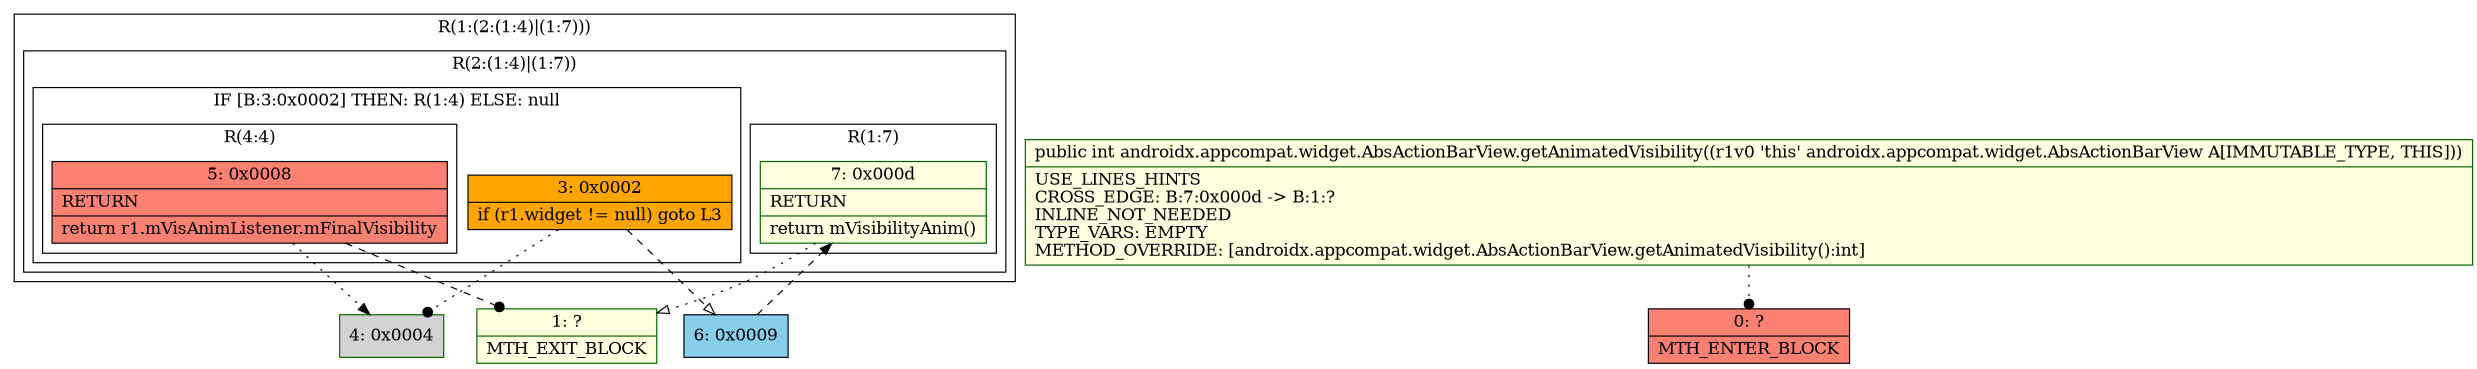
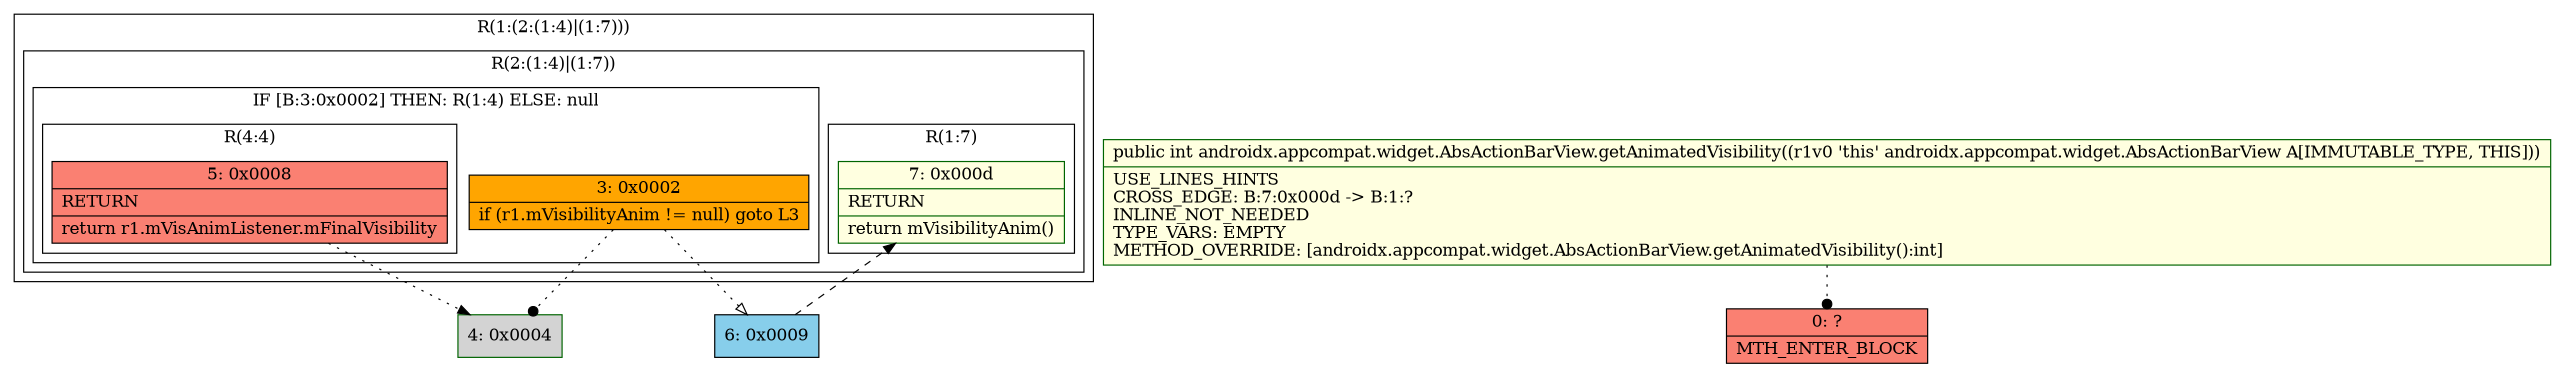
(600, 215) -> (639, 215)
(653, 255) -> (689, 255)
(567, 336) -> none
